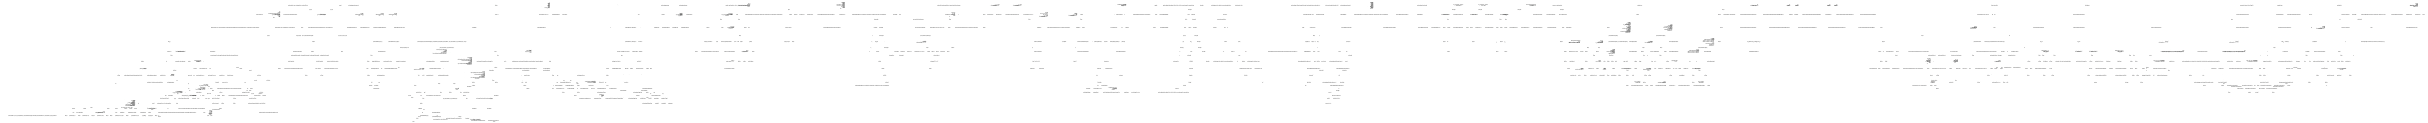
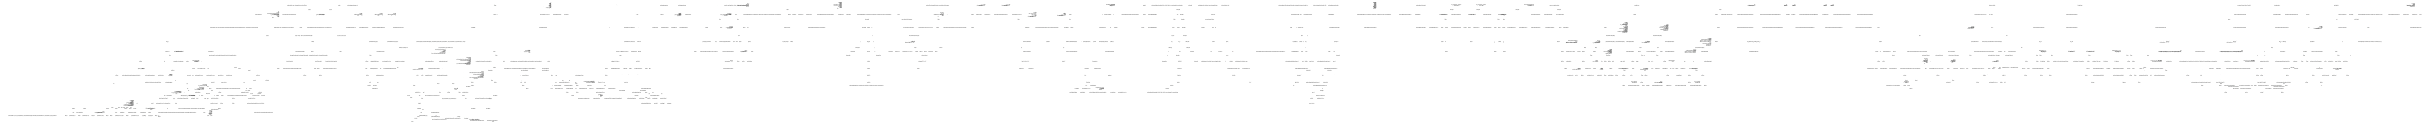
(883, 30) -> none
